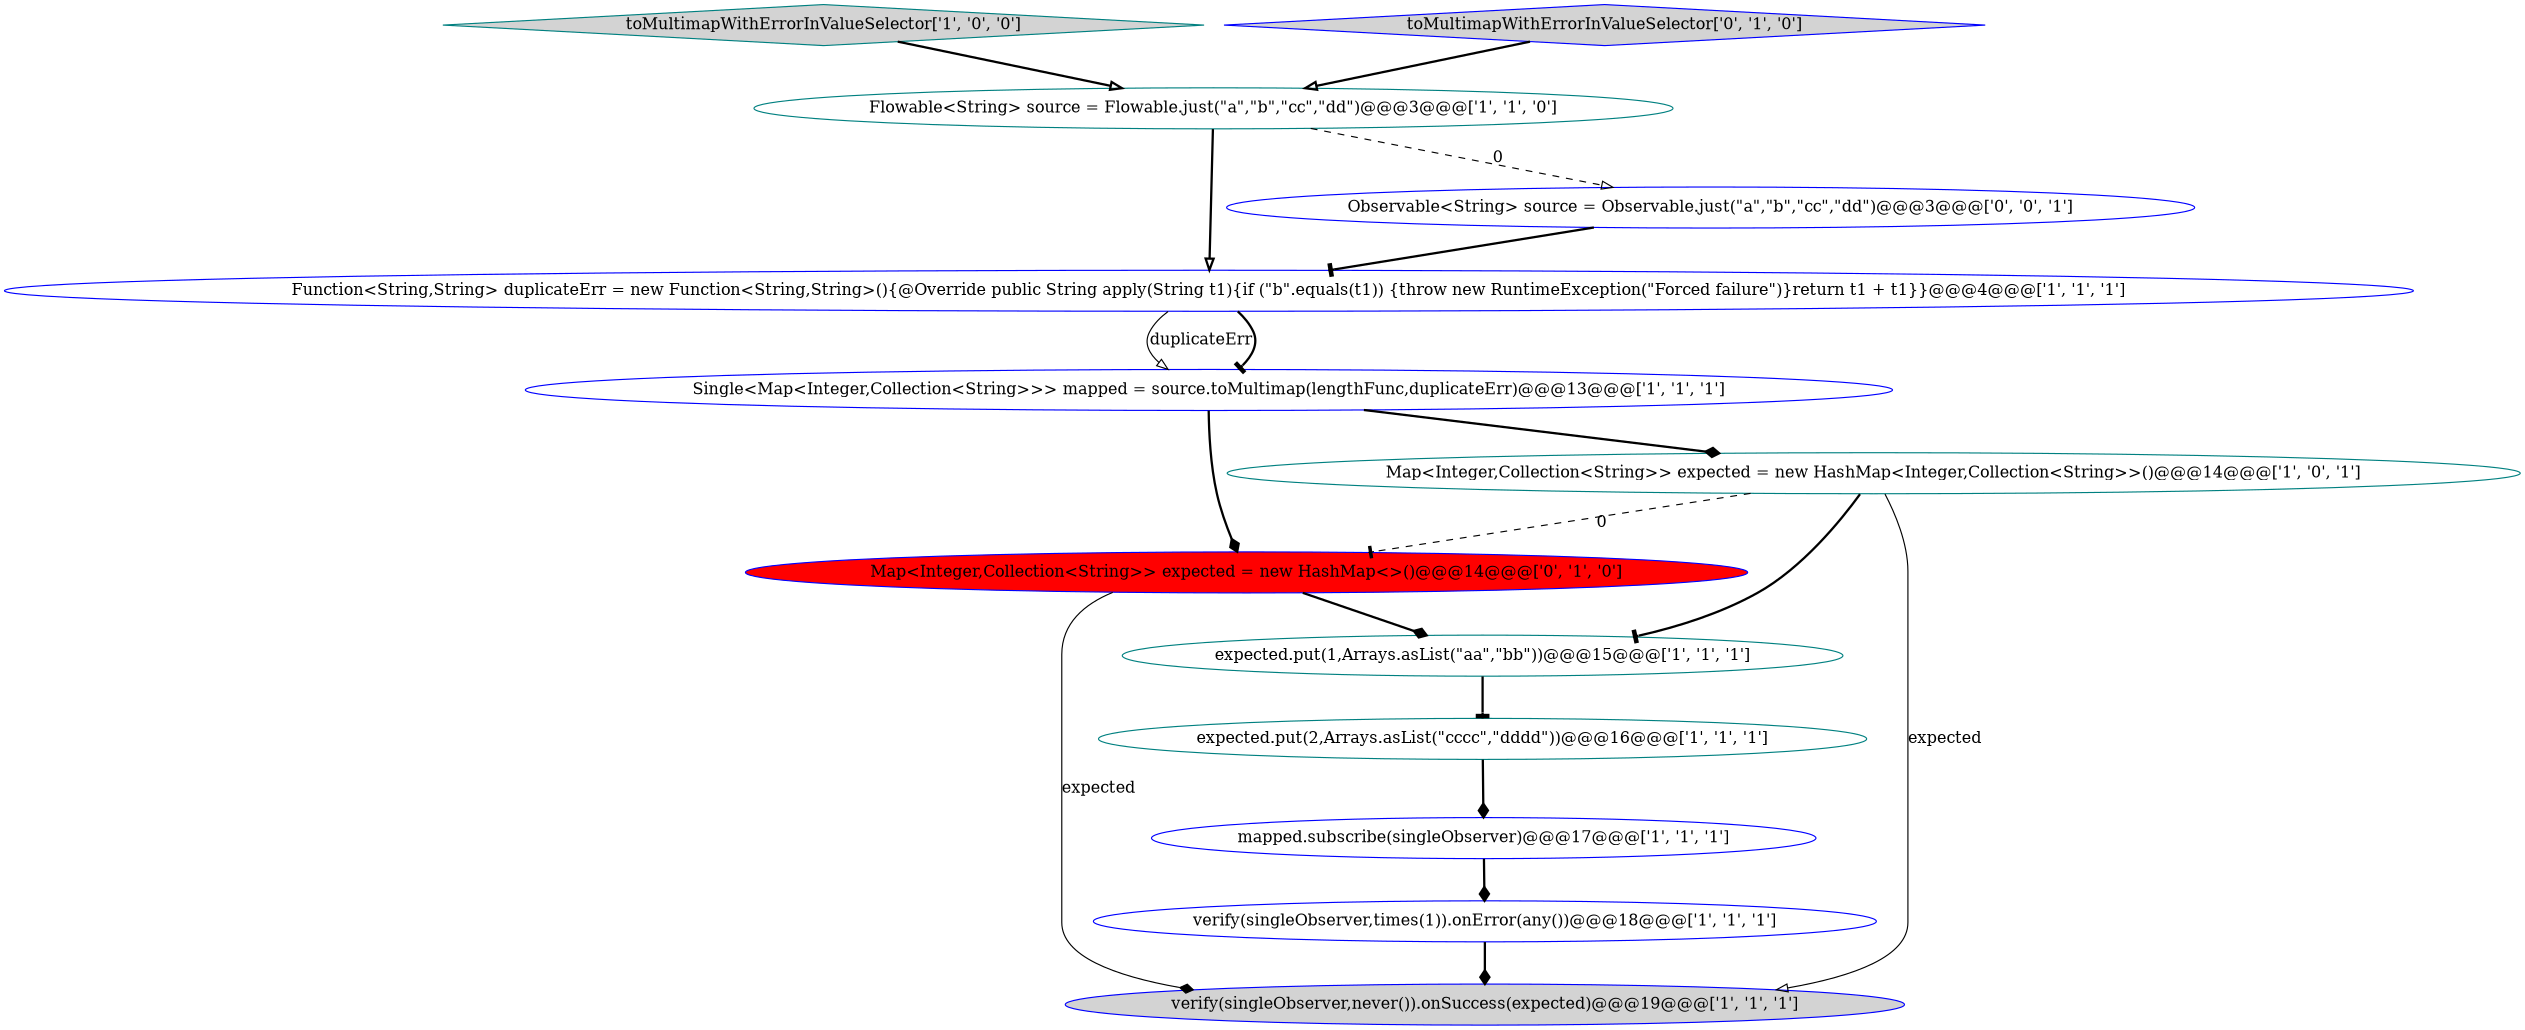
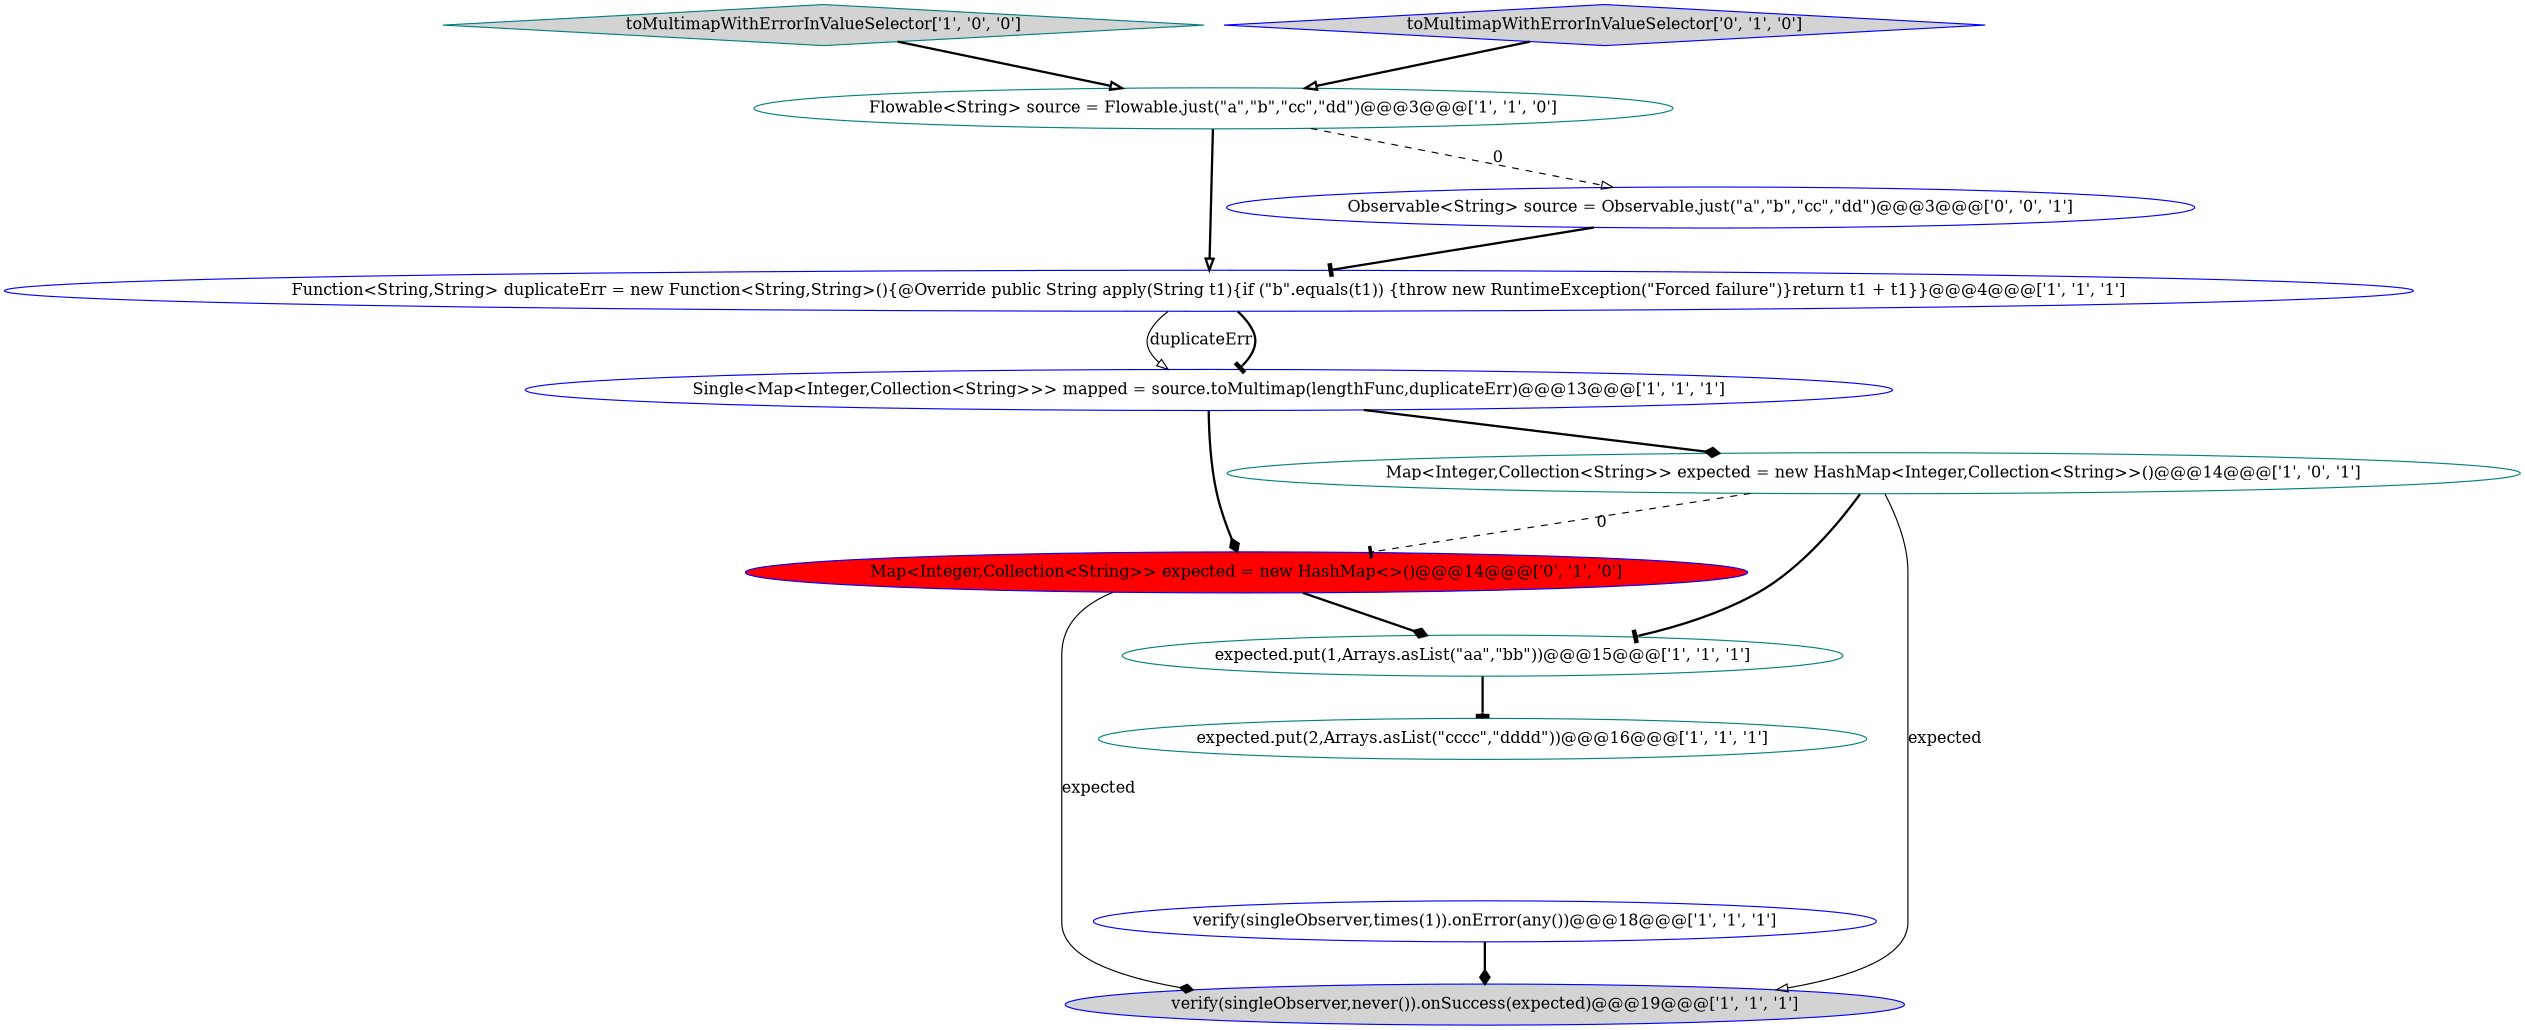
(1484, 838) -> none
